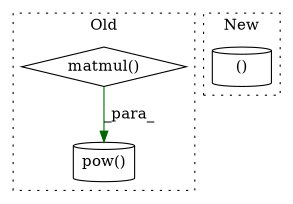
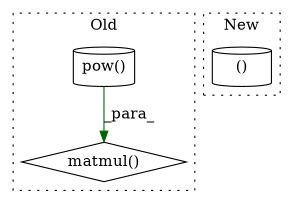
(104, 109) -> (104, 109)
